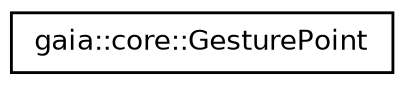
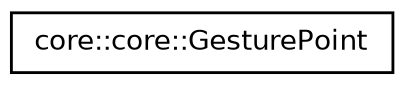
(202, 43) -> (202, 43)
